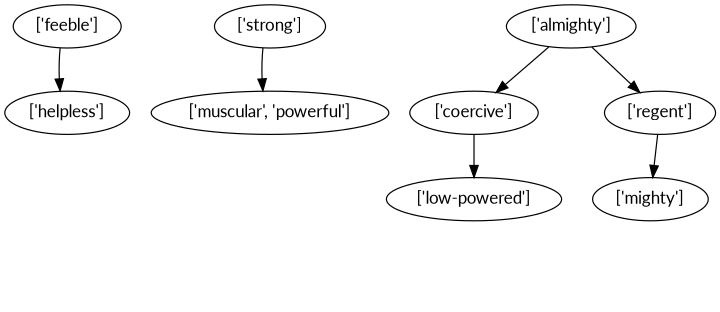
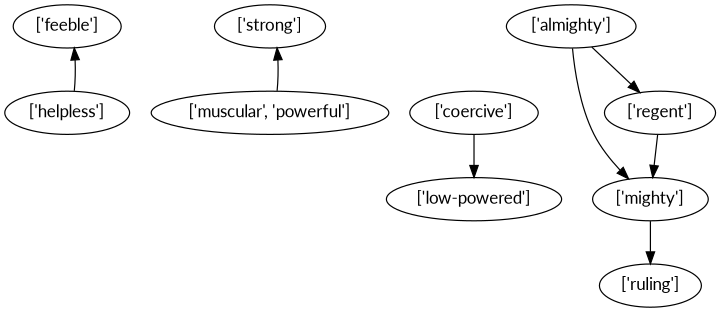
(59, 63) -> (75, 75)
(262, 63) -> (278, 75)
(527, 66) -> (585, 114)
none -> (650, 286)
